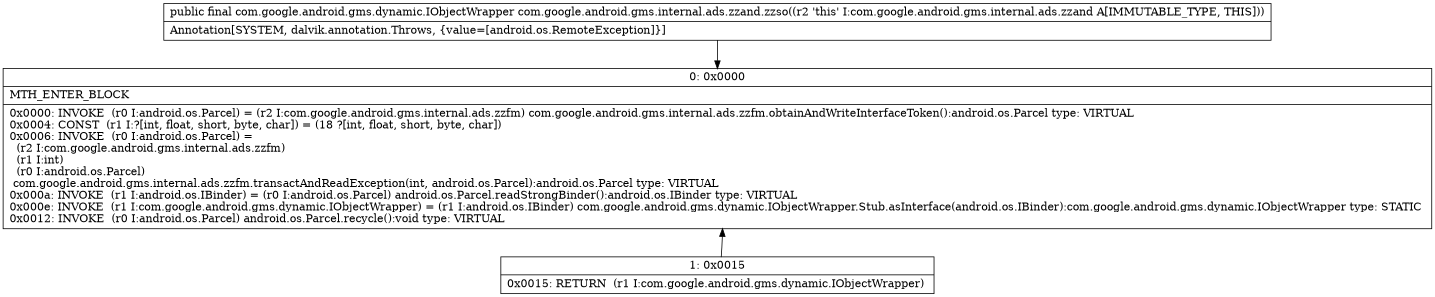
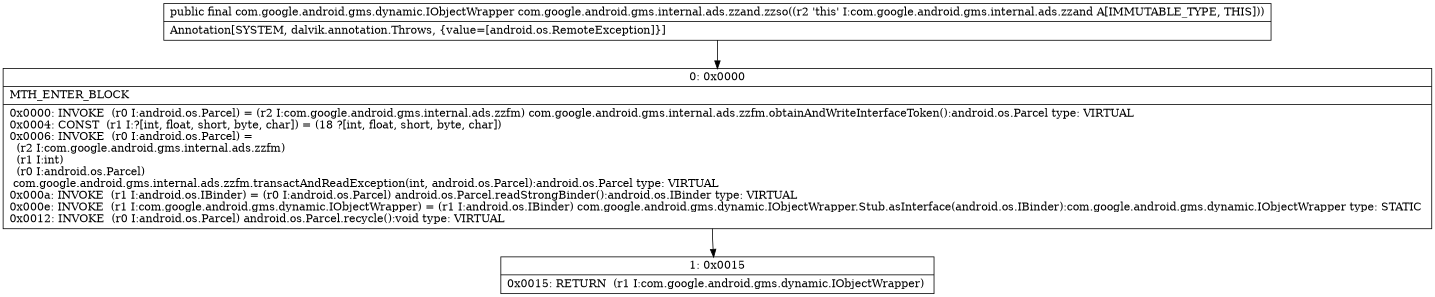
(722, 247) -> (713, 239)
